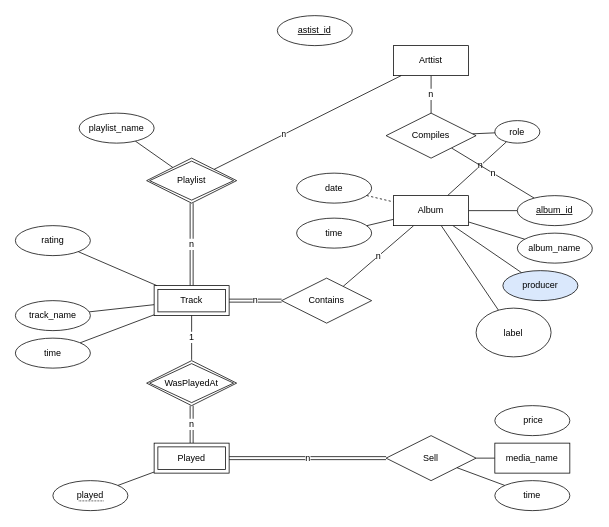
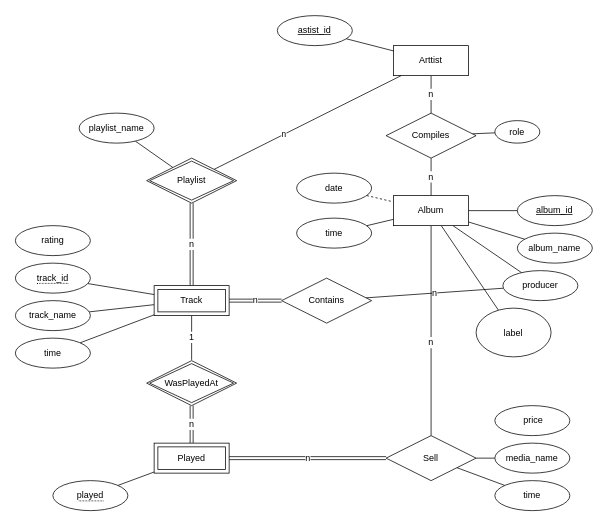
none -> (370, 45)
(477, 169) -> (431, 330)
(493, 173) -> (431, 176)
(378, 256) -> (434, 293)
(117, 268) -> none
none -> (53, 278)
(540, 285) -> (540, 285)
none -> (120, 289)
(532, 458) -> (532, 458)
